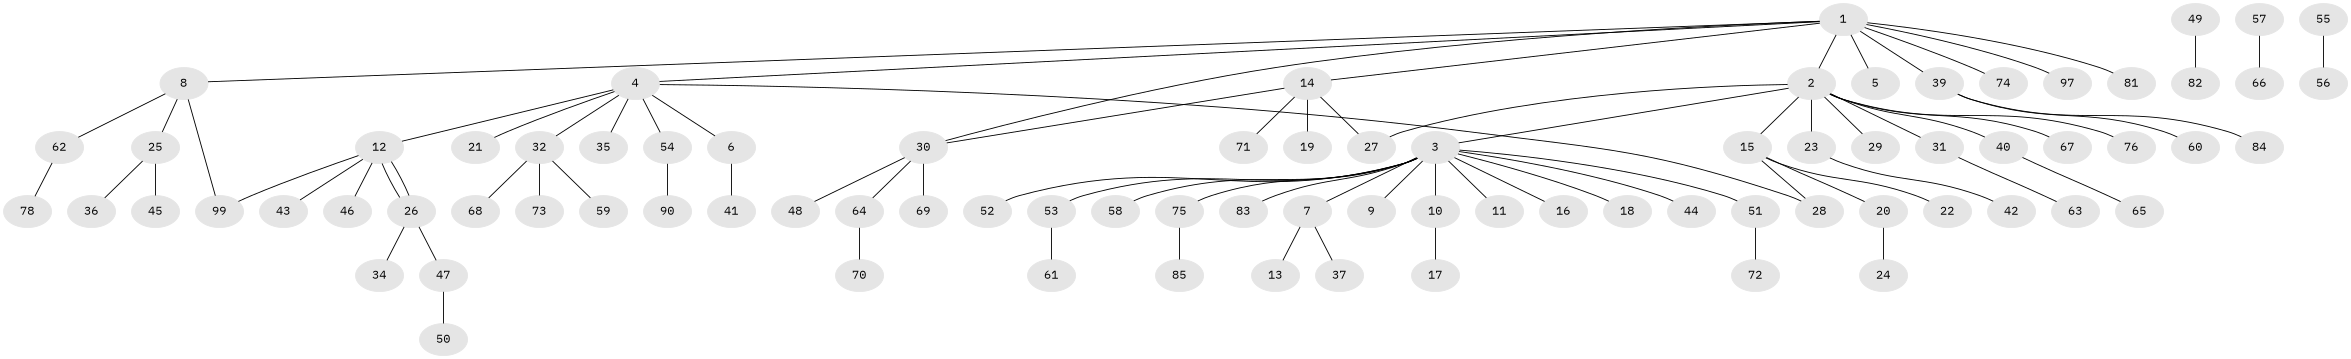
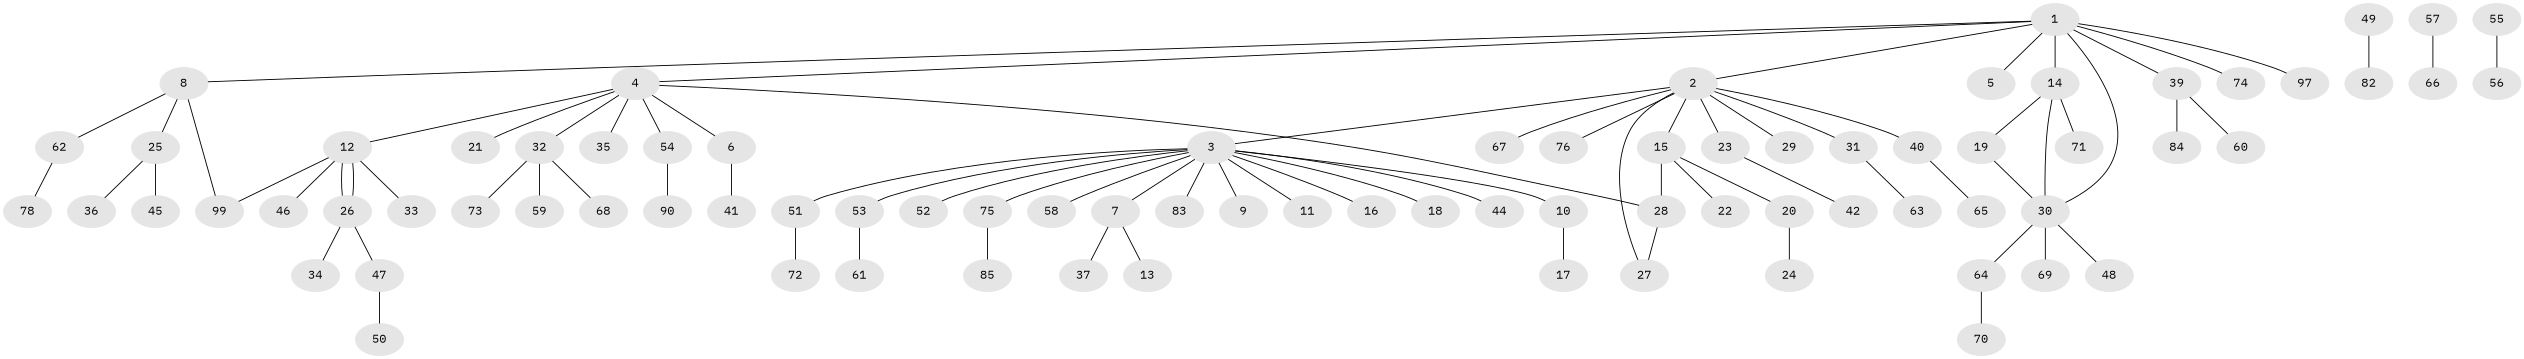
(2132, 84) -> none
(1335, 111) -> (1653, 244)
none -> (2013, 179)
(284, 212) -> (412, 212)
